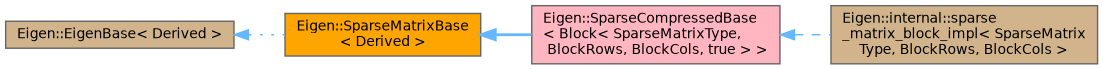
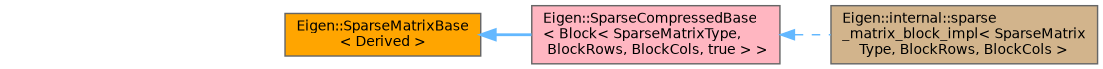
(120, 35) -> none
